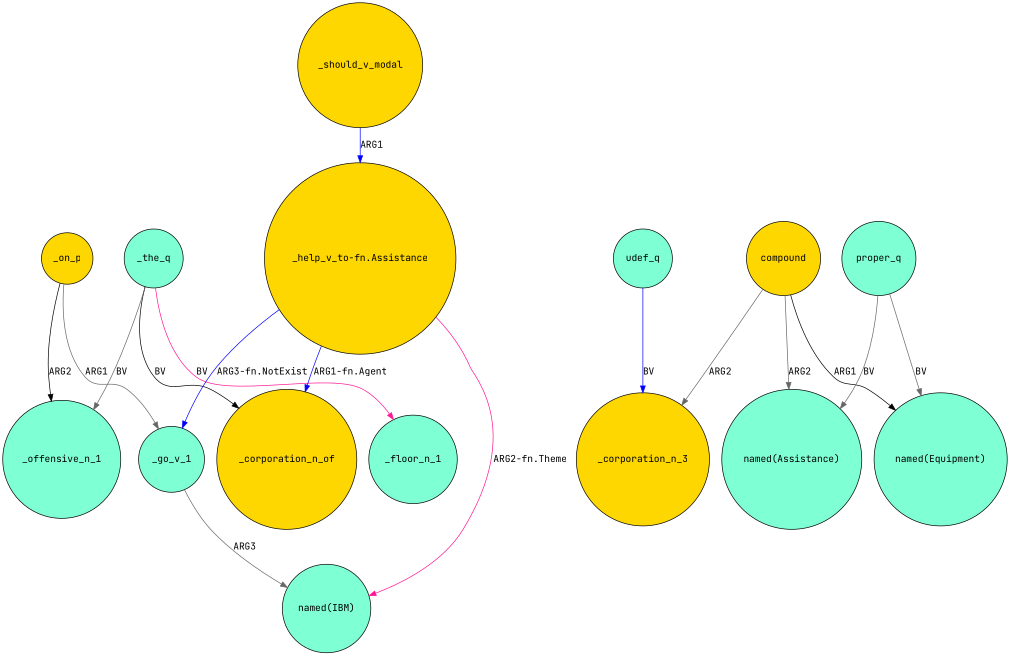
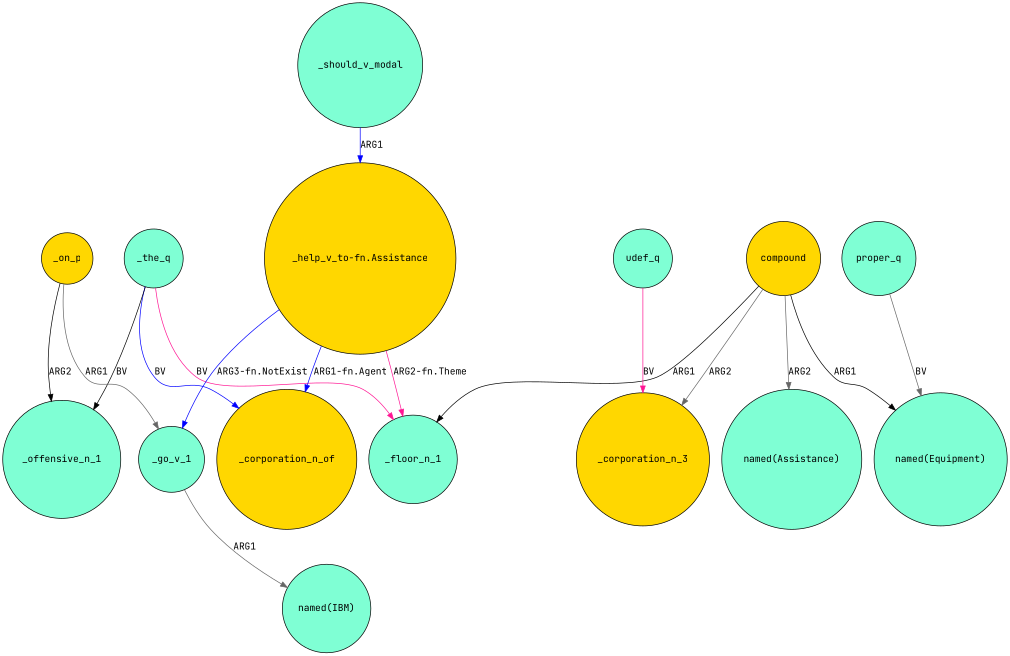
(360, 65) -> (360, 65)
(643, 337) -> (643, 337)
(124, 347) -> (124, 347)
(869, 352) -> none
(153, 374) -> (153, 374)
none -> (612, 383)
(487, 473) -> (394, 380)
(245, 547) -> (245, 547)
